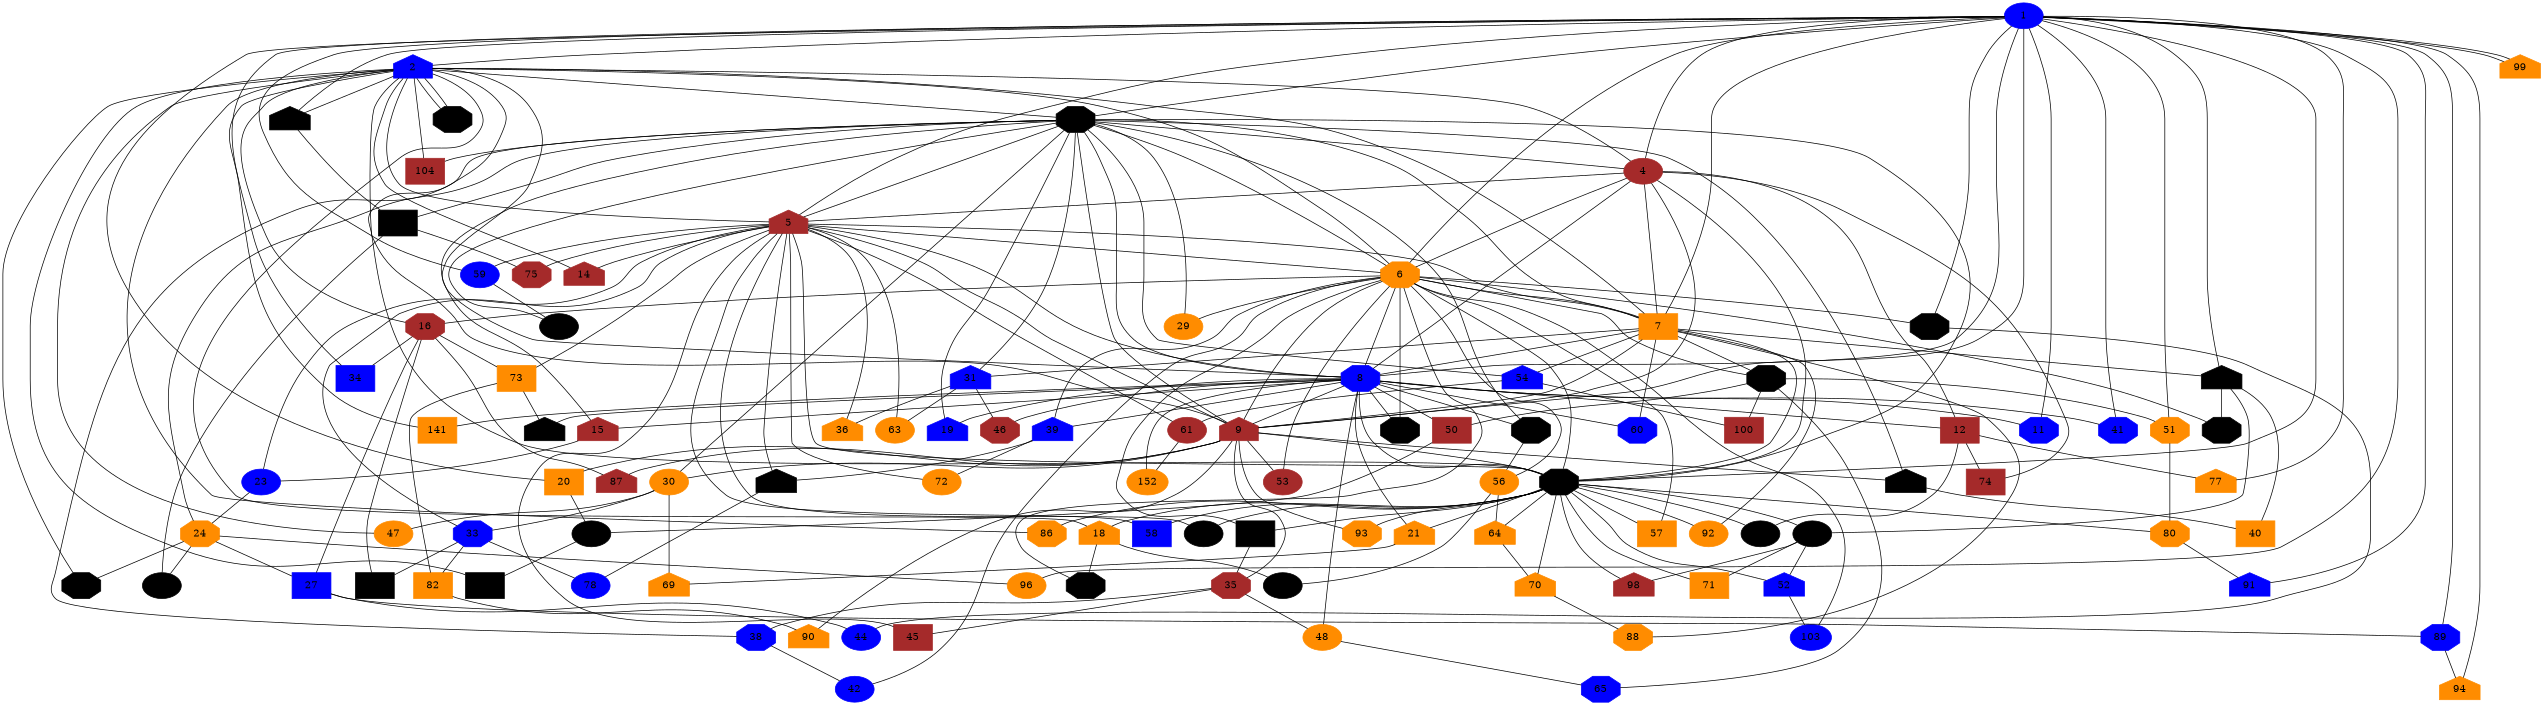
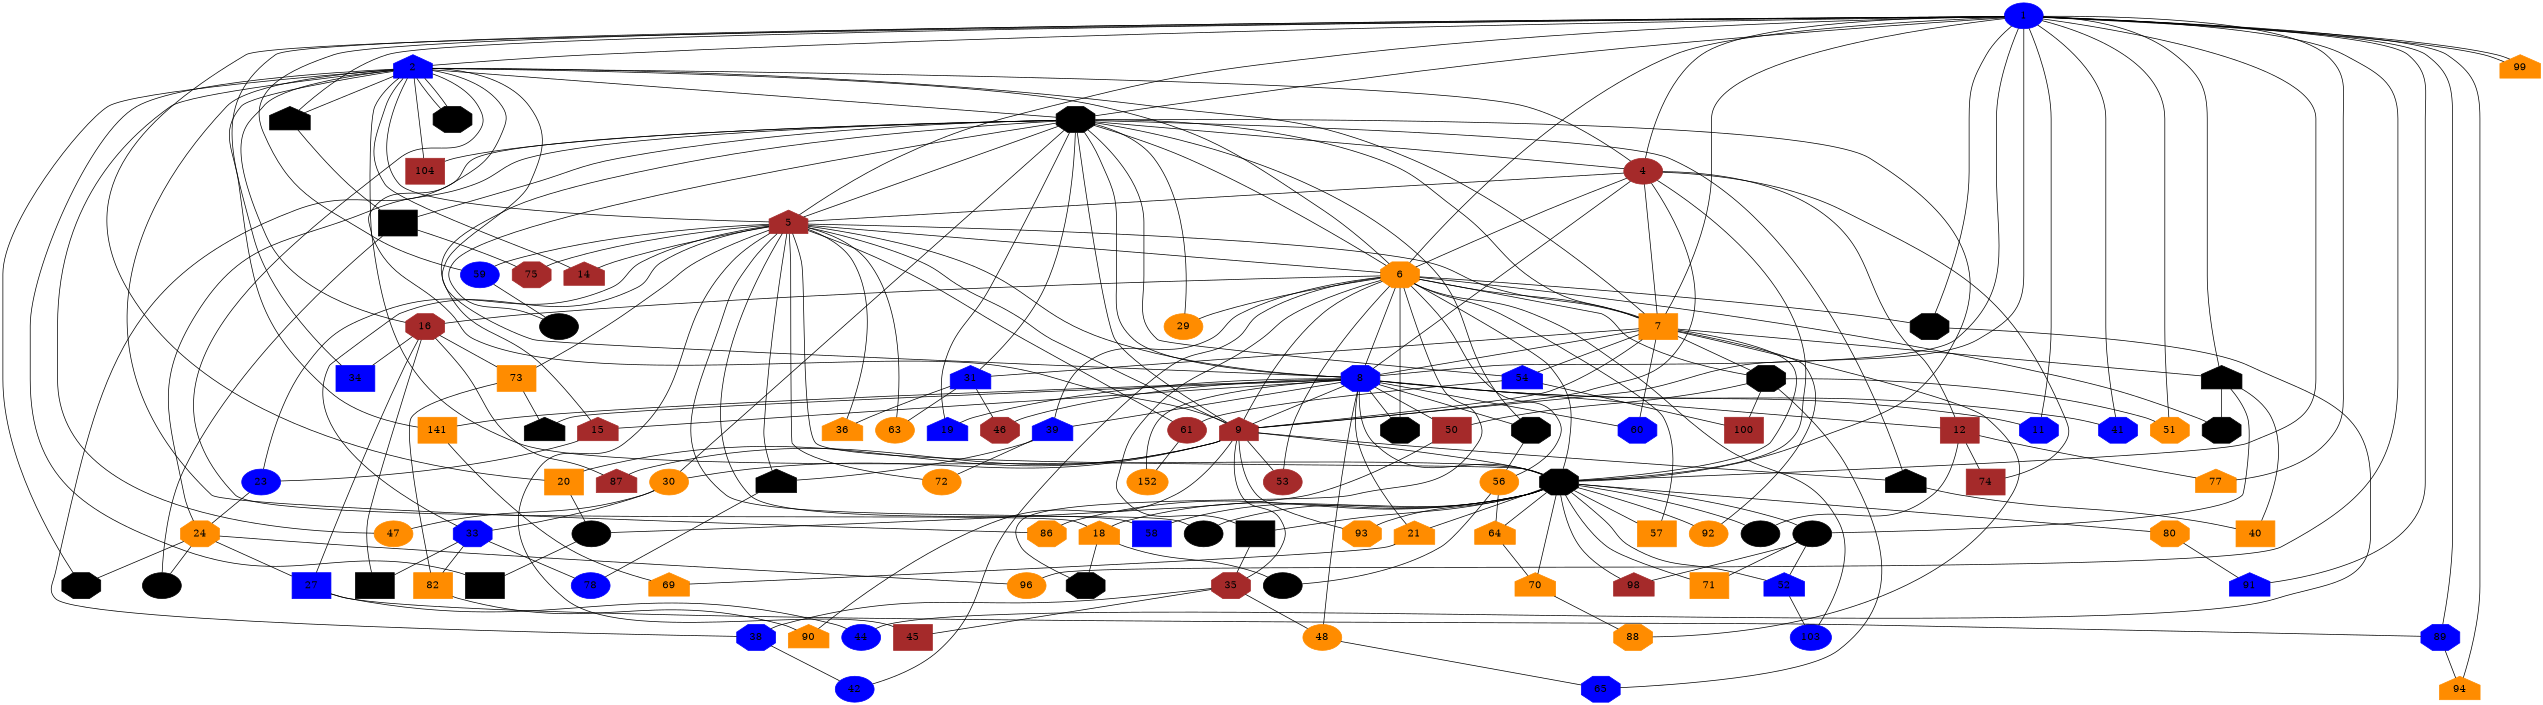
(2170, 482) -> none
(669, 536) -> (539, 529)
